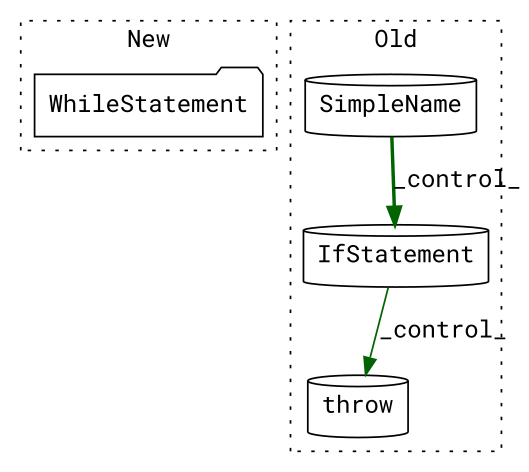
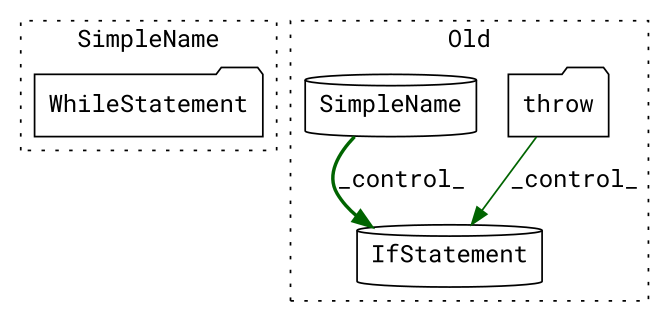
(149, 41) -> (149, 41)
(379, 322) -> (509, 174)
(358, 406) -> (559, 105)
